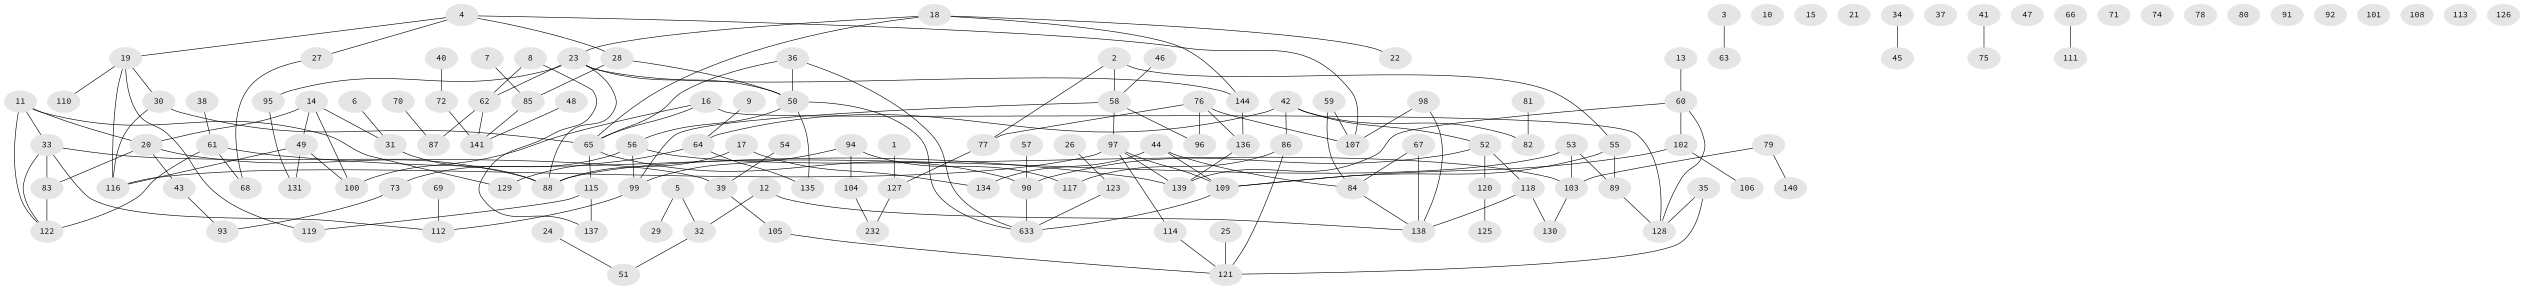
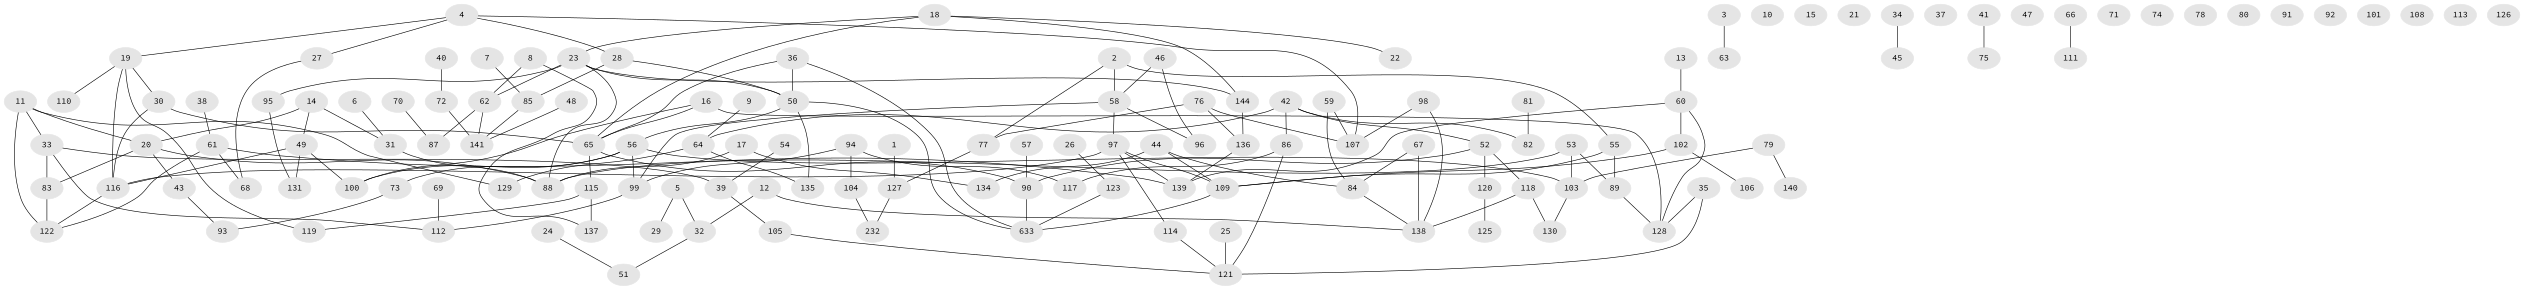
(1199, 121) -> (1173, 102)
(332, 145) -> (492, 167)
(23, 188) -> (80, 210)
